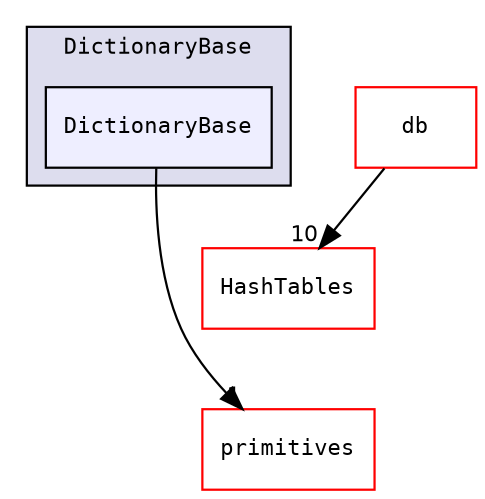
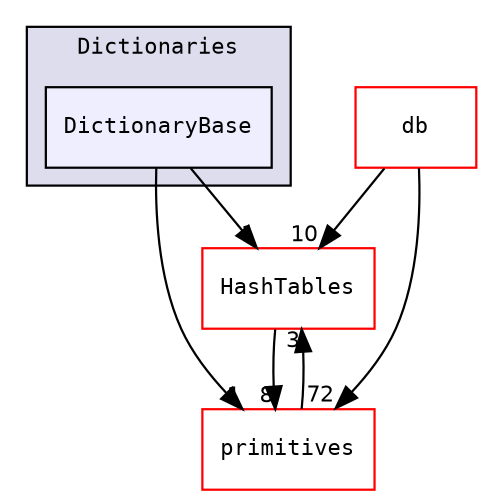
(159, 48) -> (159, 48)
none -> (217, 200)
none -> (409, 288)
none -> (273, 358)
none -> (303, 380)
